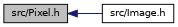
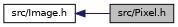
(90, 14) -> (97, 14)
